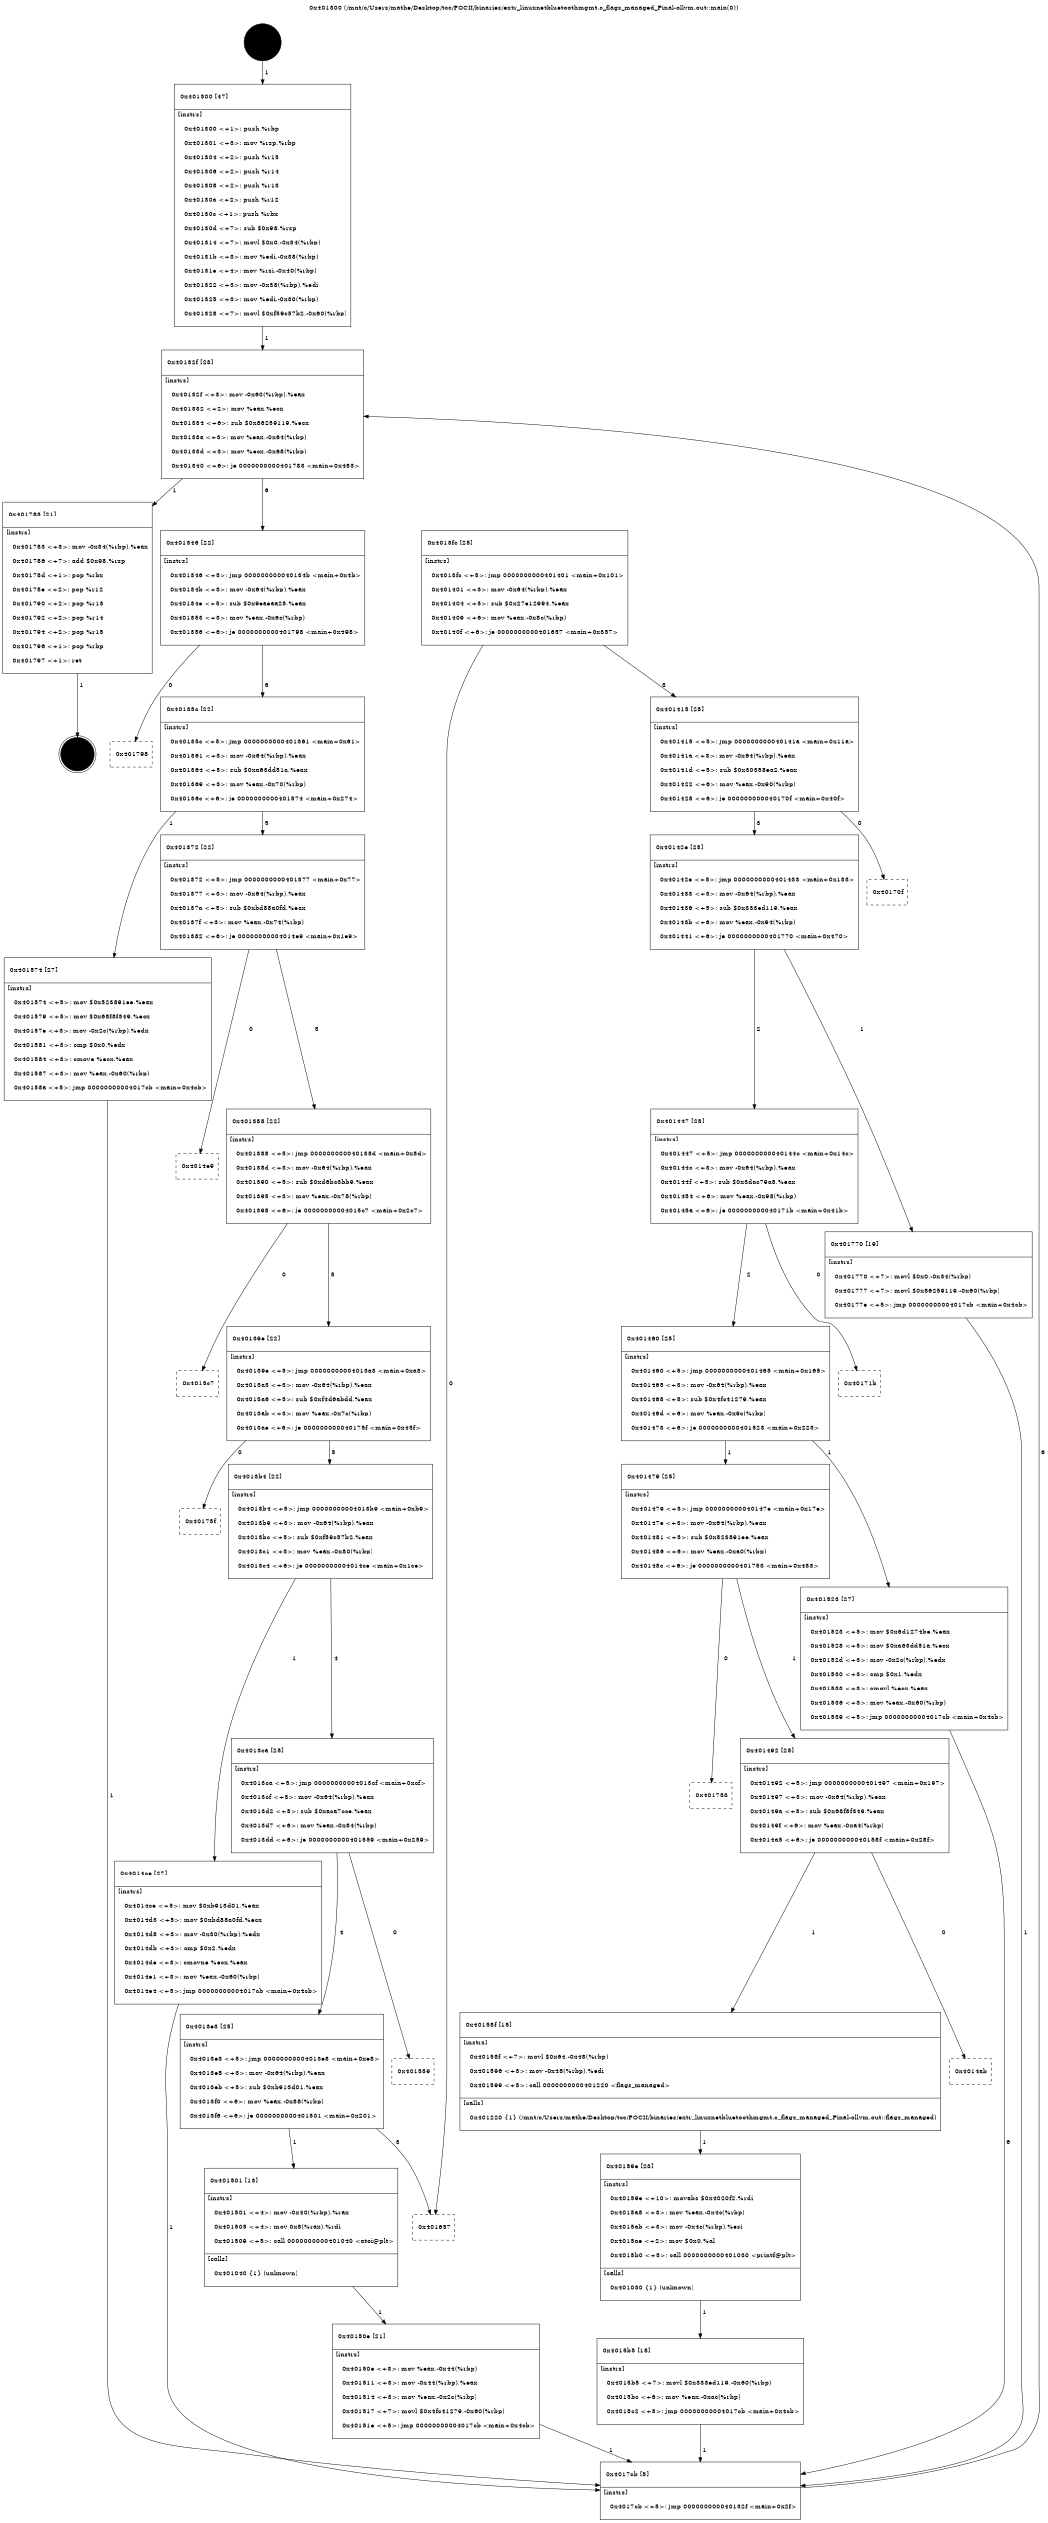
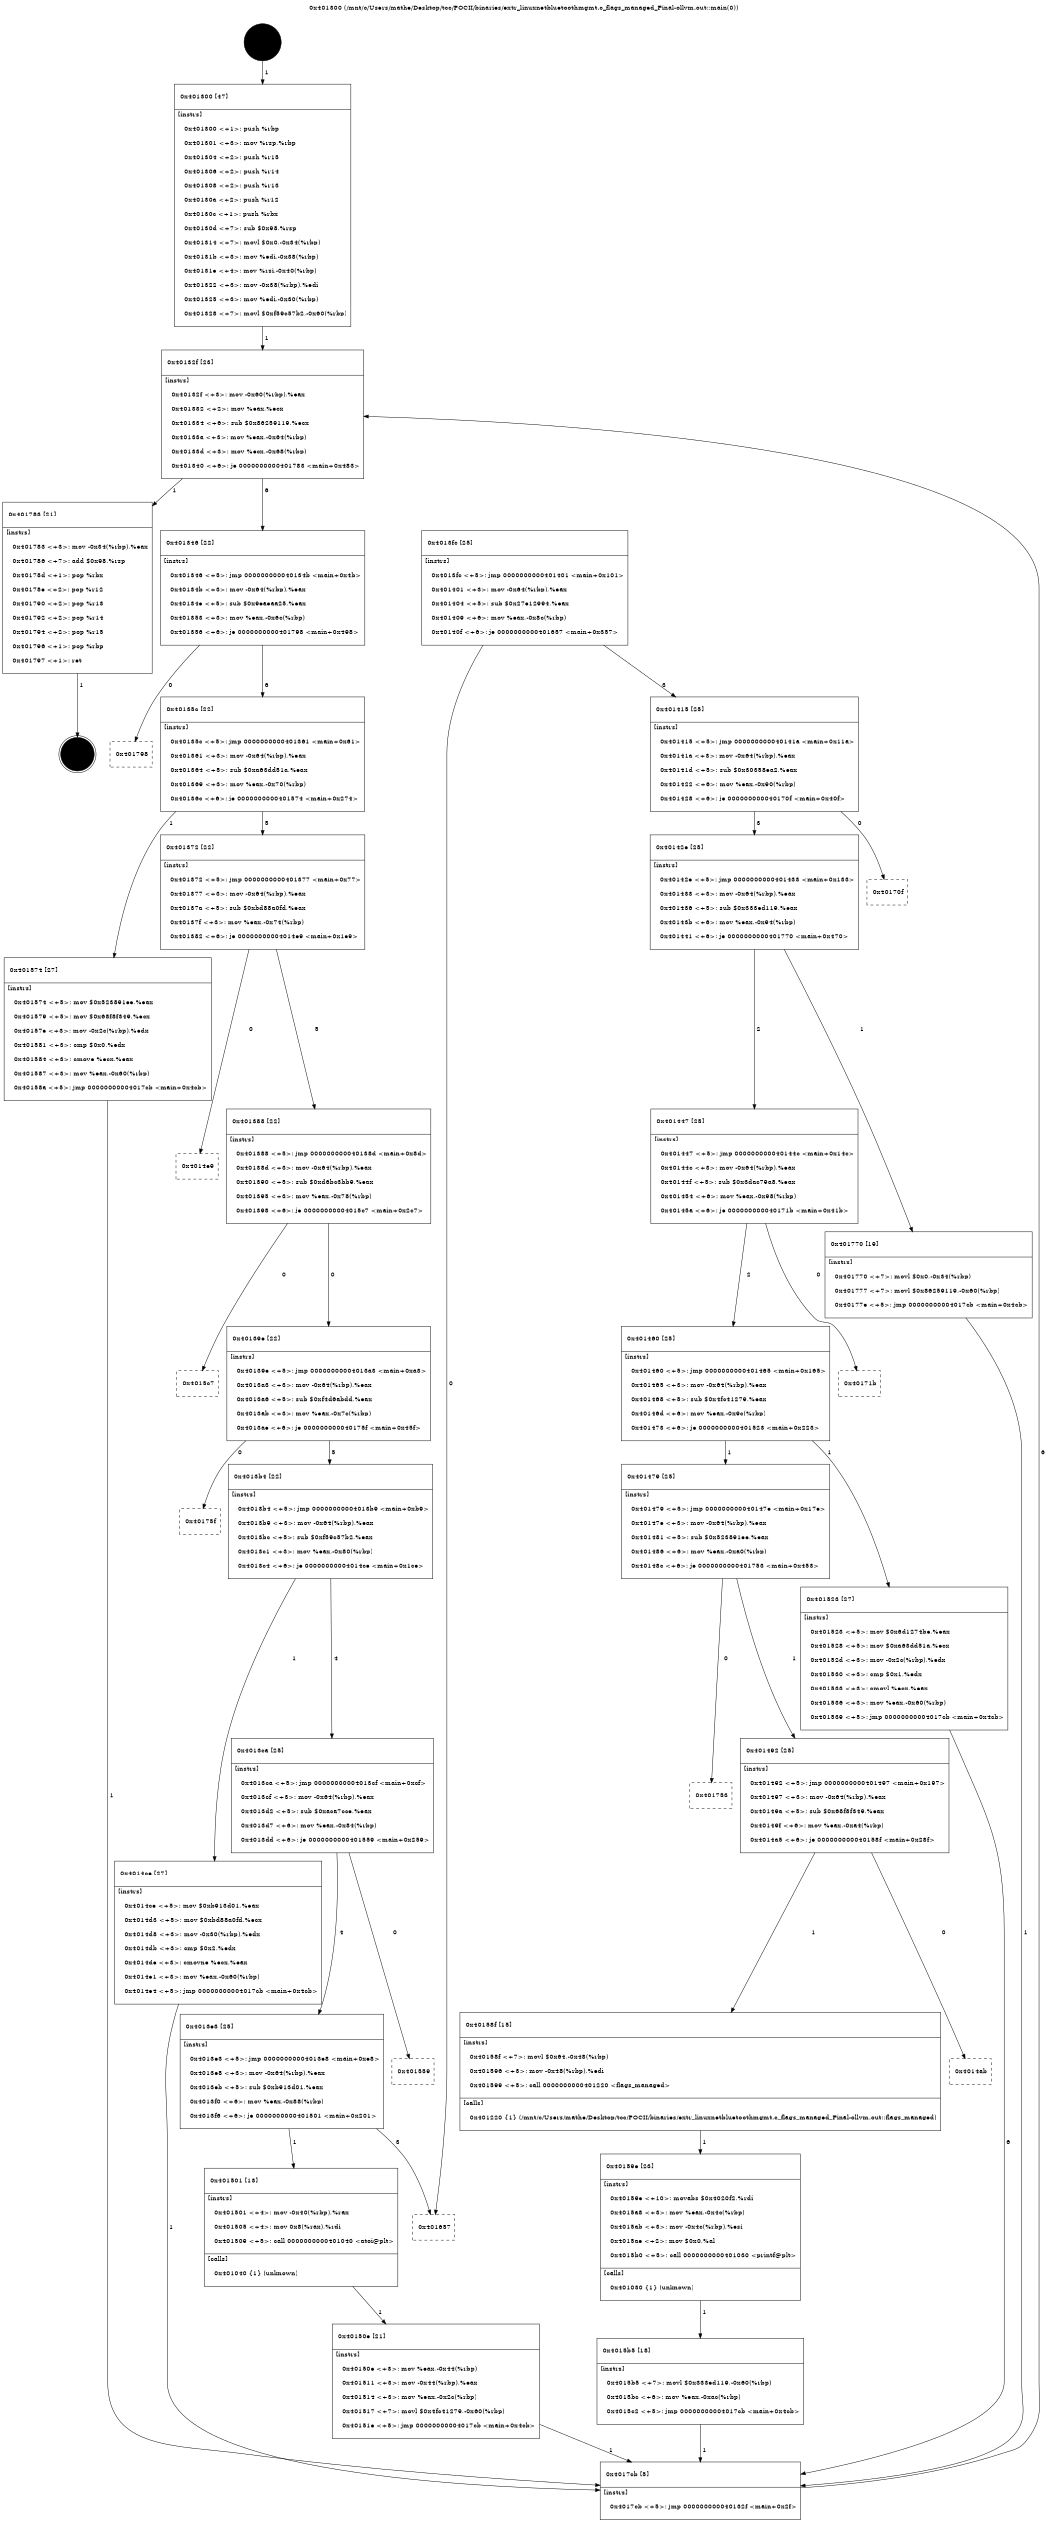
(332, 1275) -> (332, 1275)
